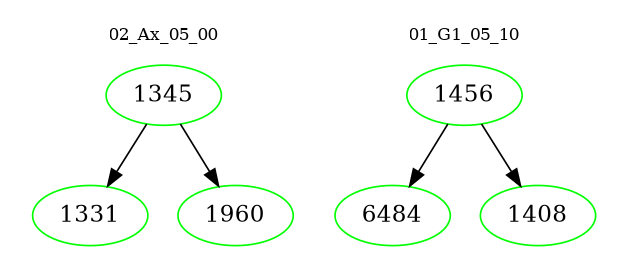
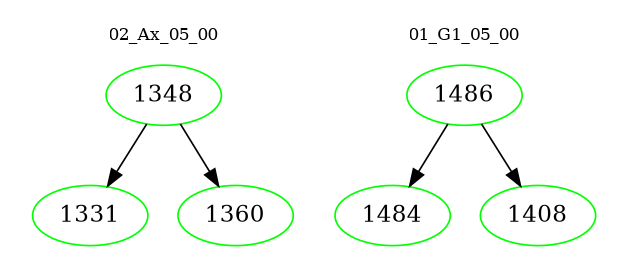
(464, 36) -> (464, 36)
(164, 95) -> (164, 95)
(464, 95) -> (464, 95)
(236, 216) -> (236, 216)
(393, 216) -> (393, 216)
